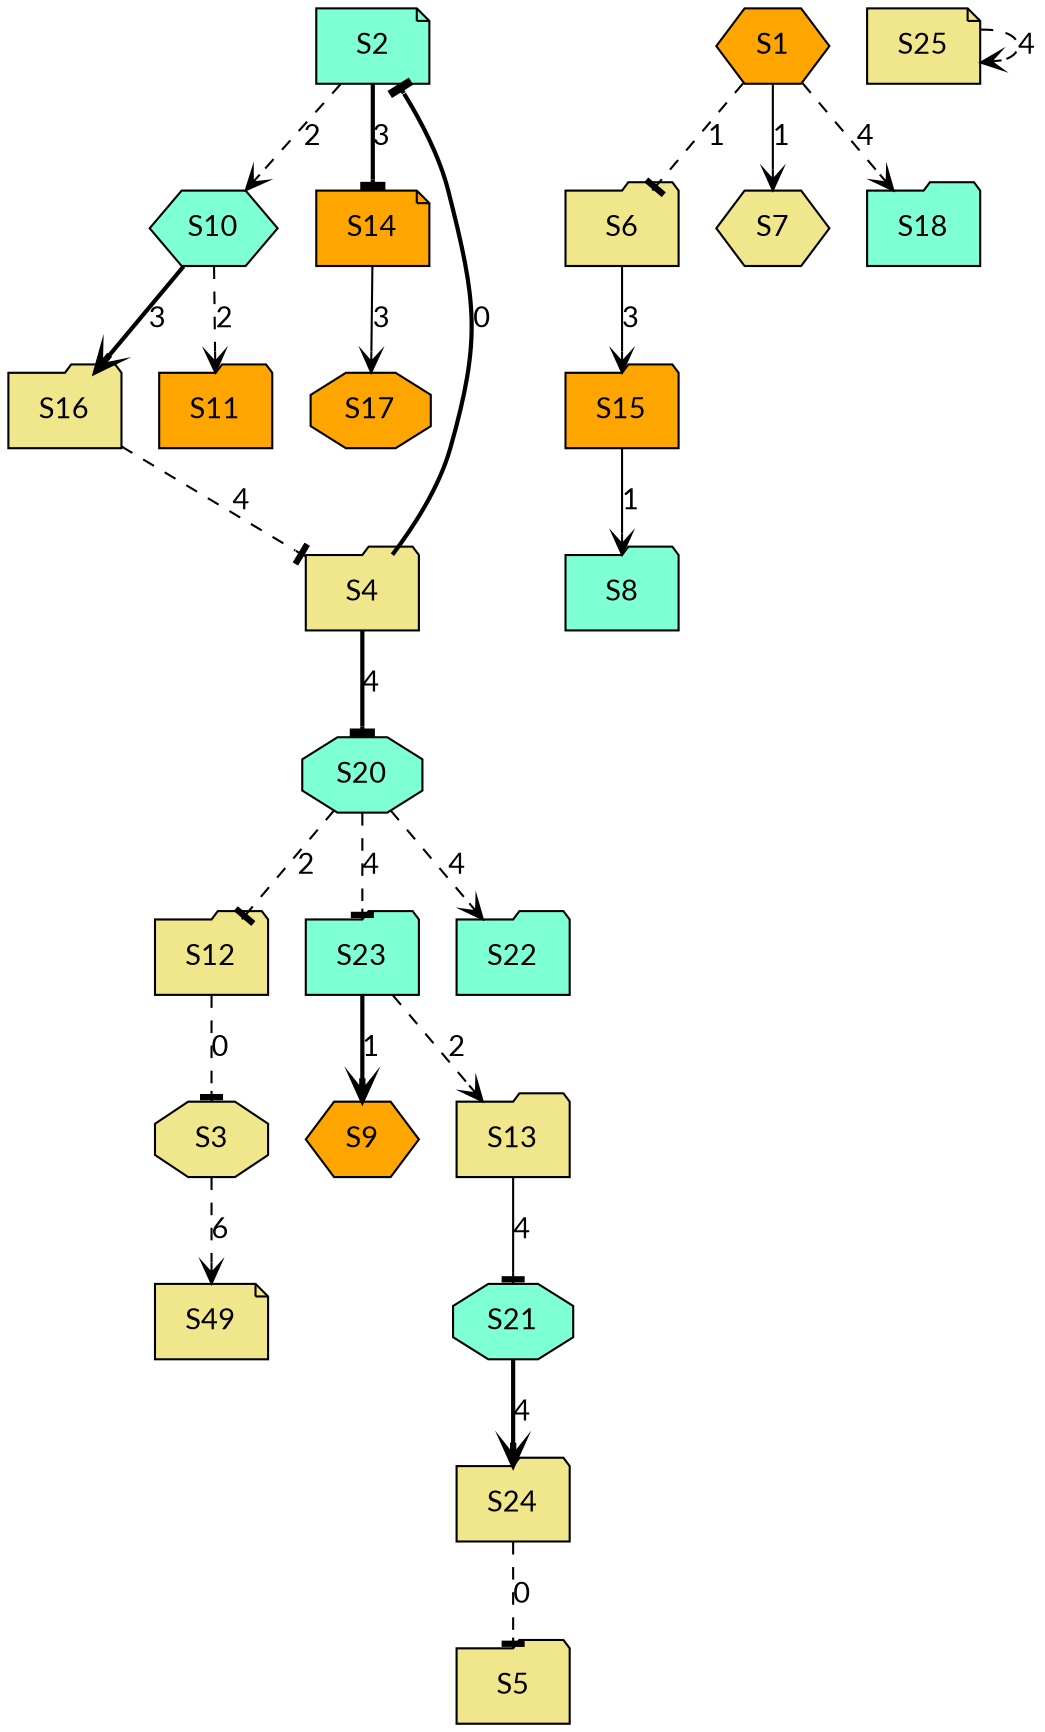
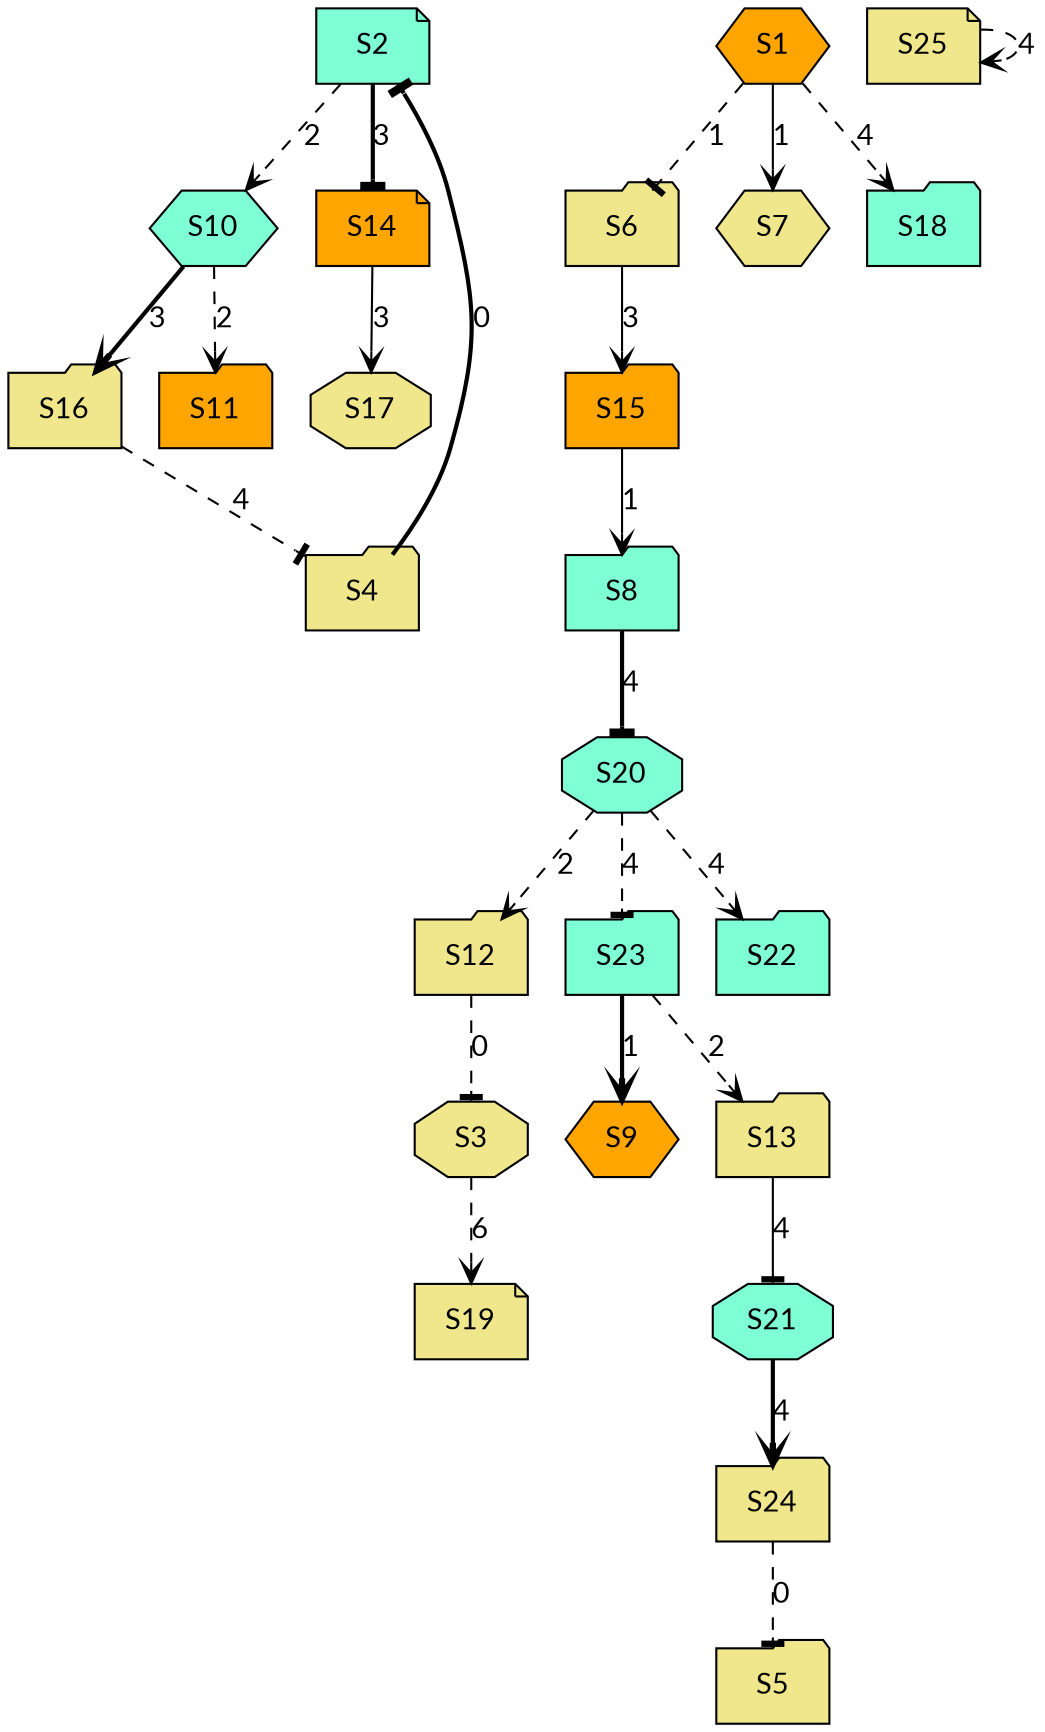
(371, 411) -> (371, 411)
(362, 679) -> (622, 679)
(292, 861) -> (555, 857)
(212, 1322) -> (471, 1322)
